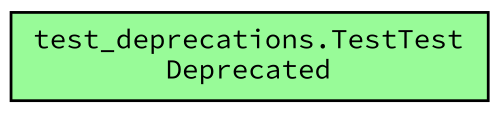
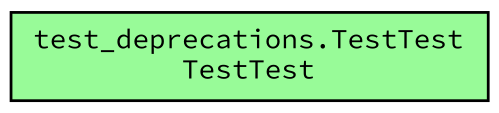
(250, 57) -> (250, 57)
